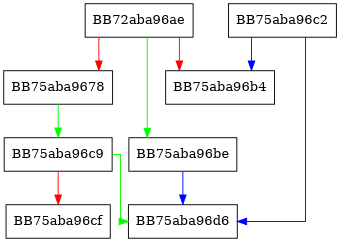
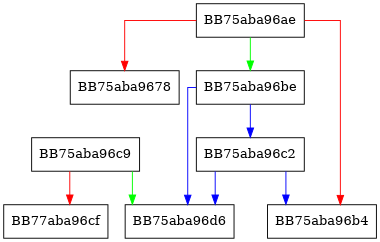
(139, 20) -> (250, 20)
(58, 116) -> none
none -> (250, 116)
(58, 221) -> (56, 221)
